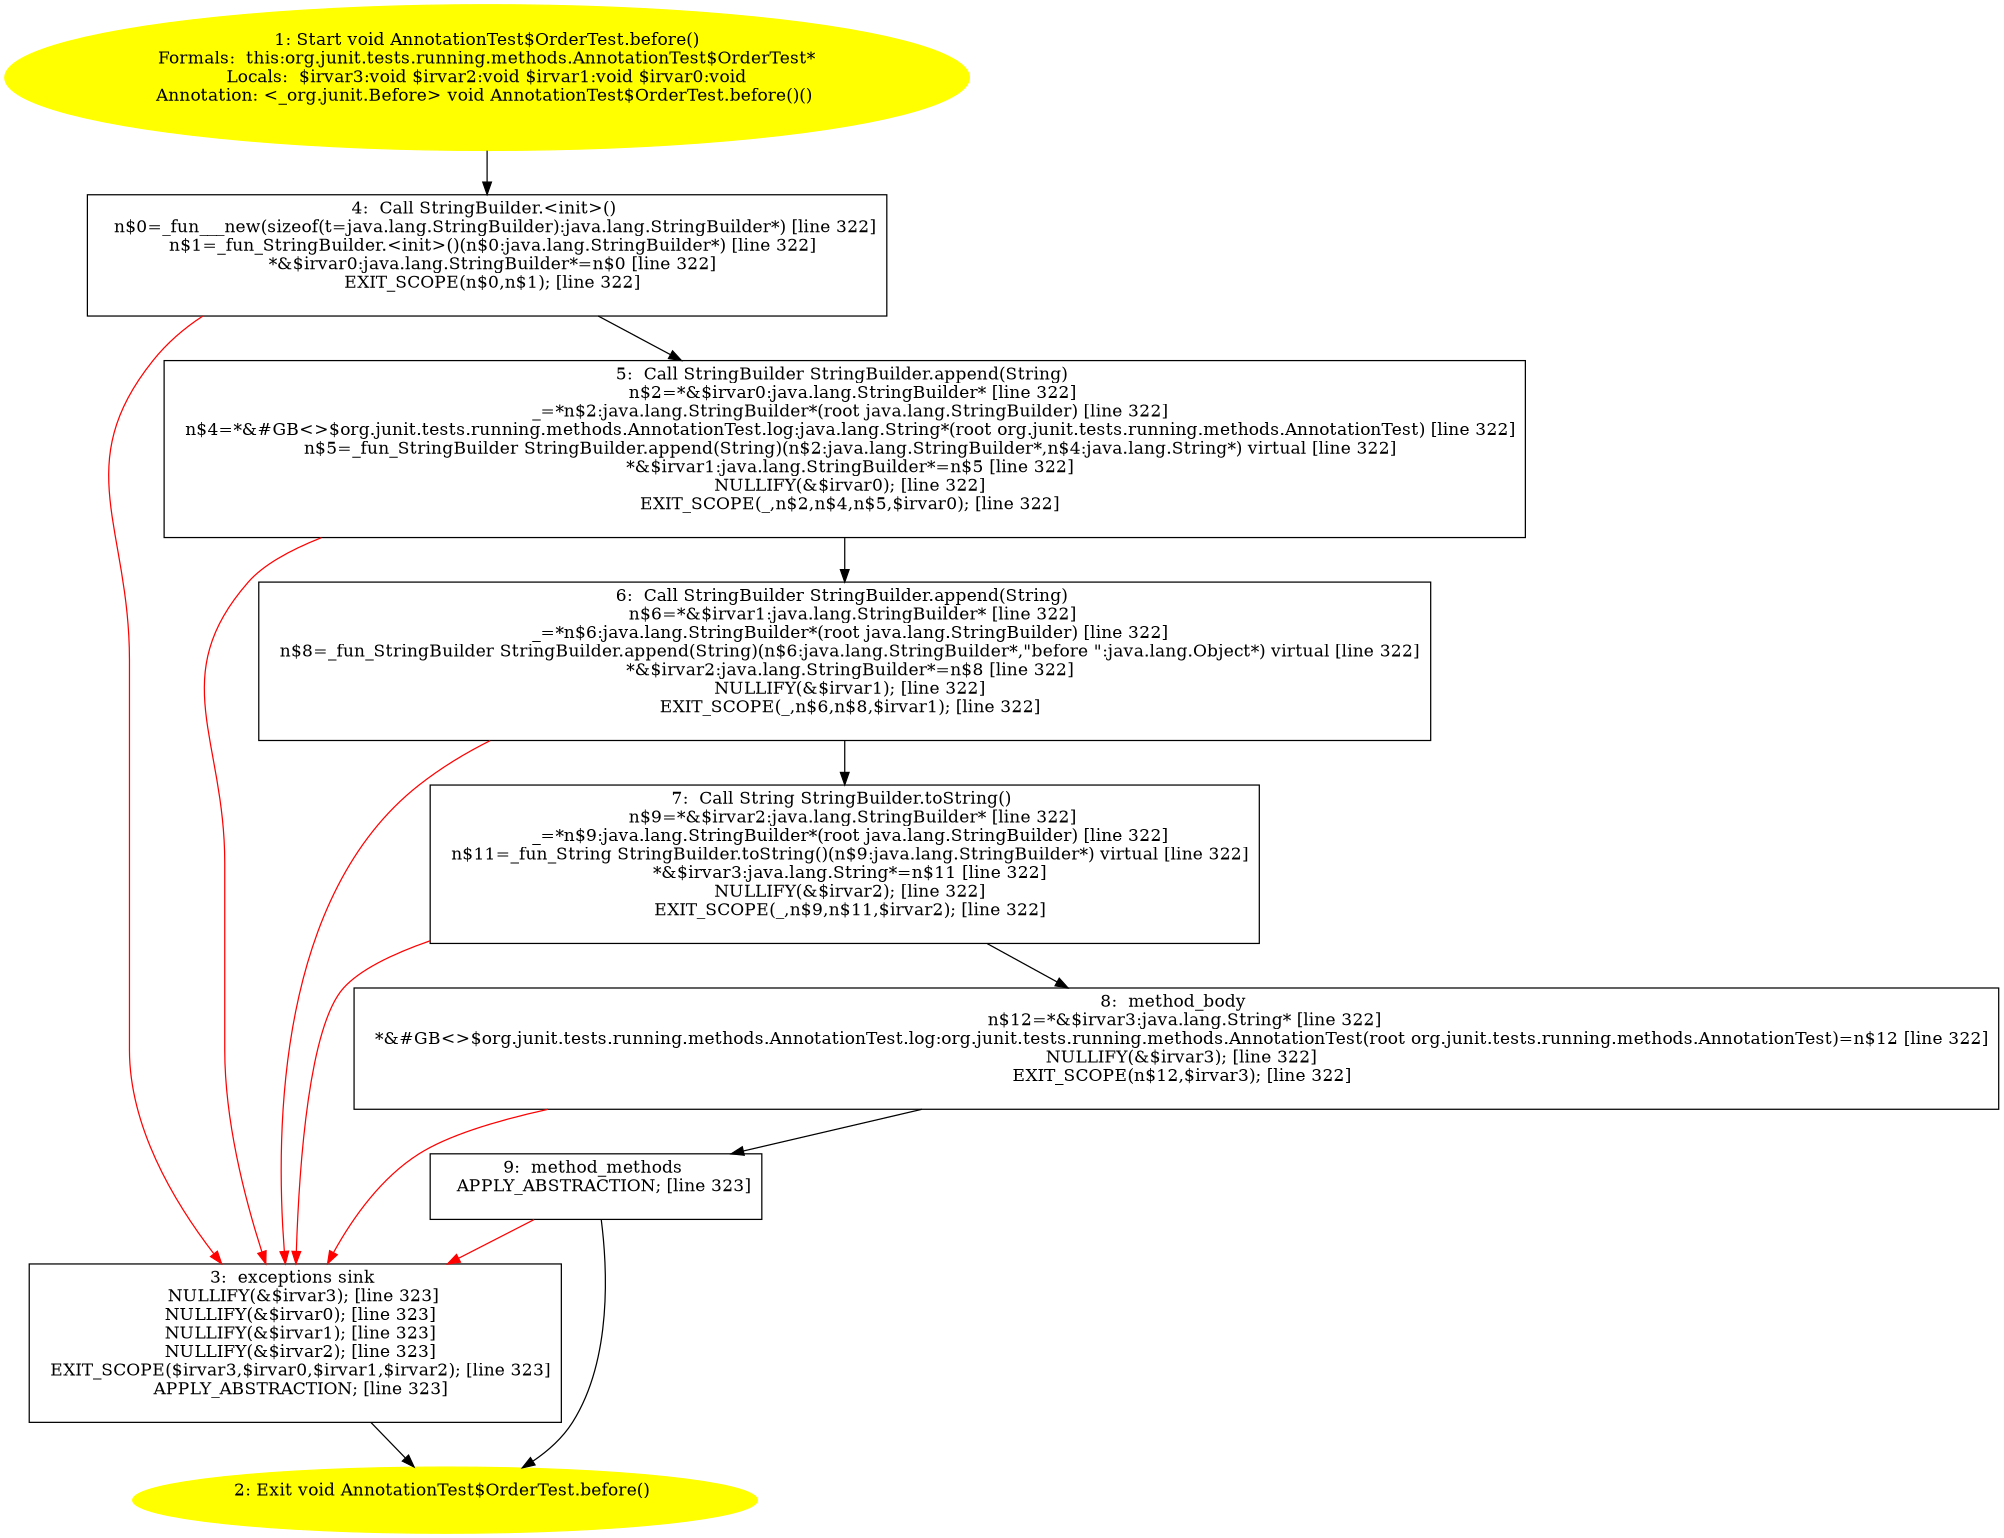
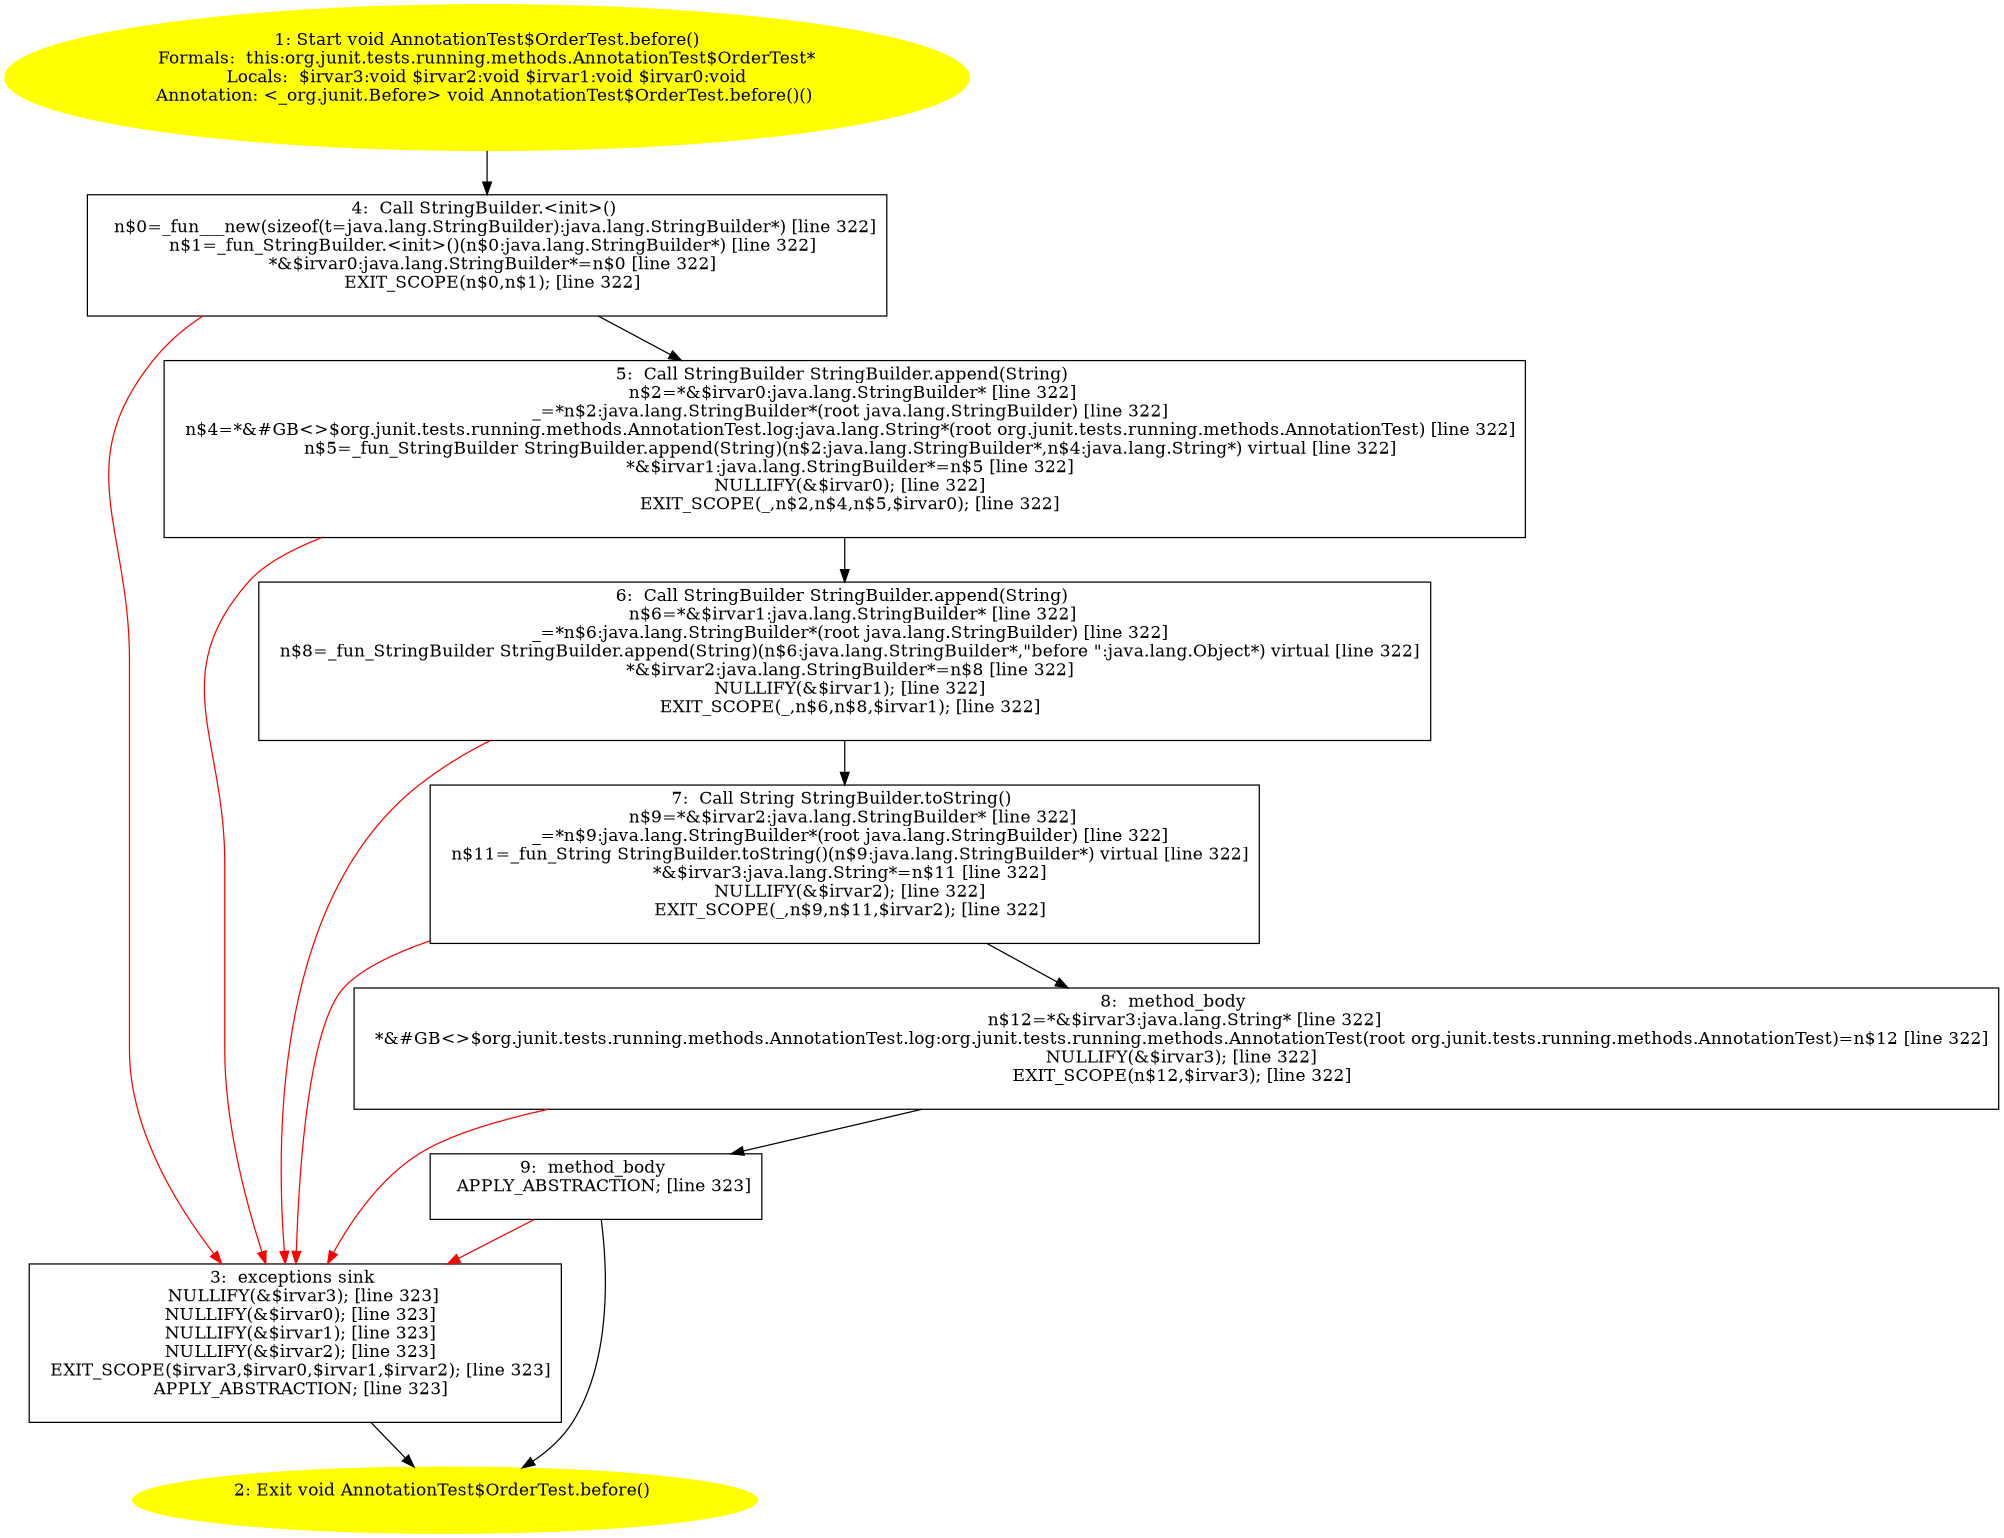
(596, 1187) -> (596, 1187)
